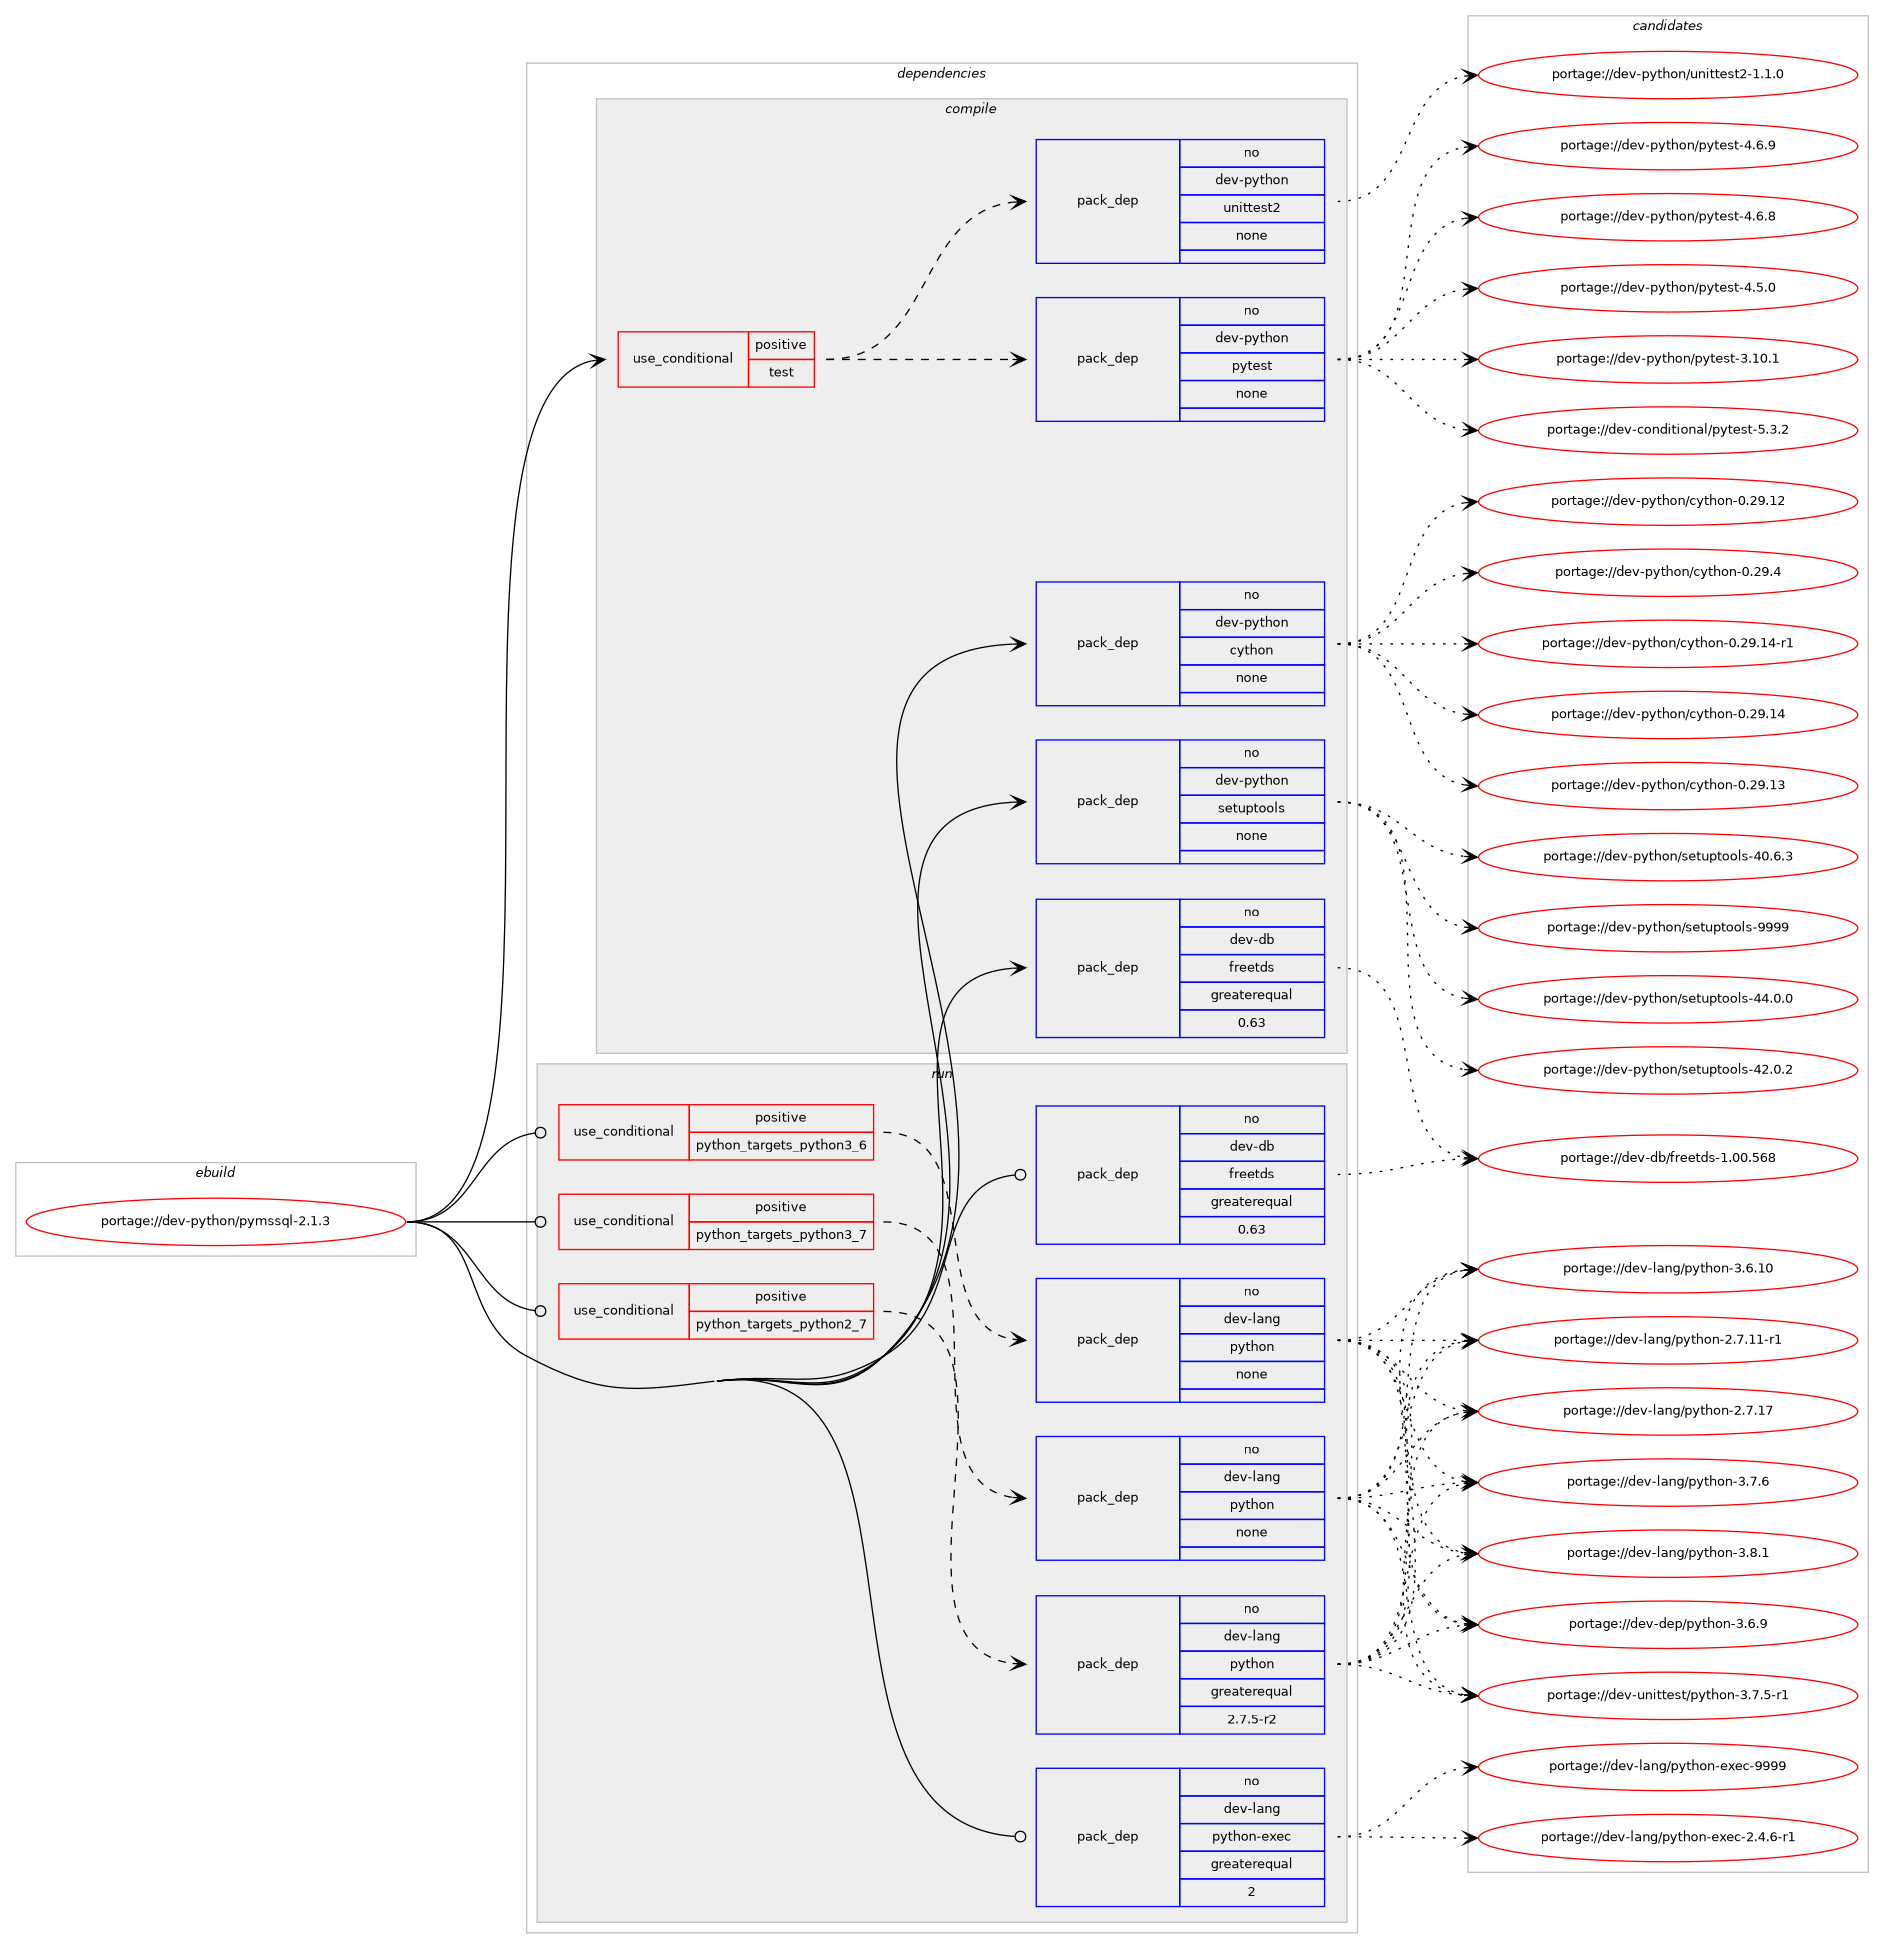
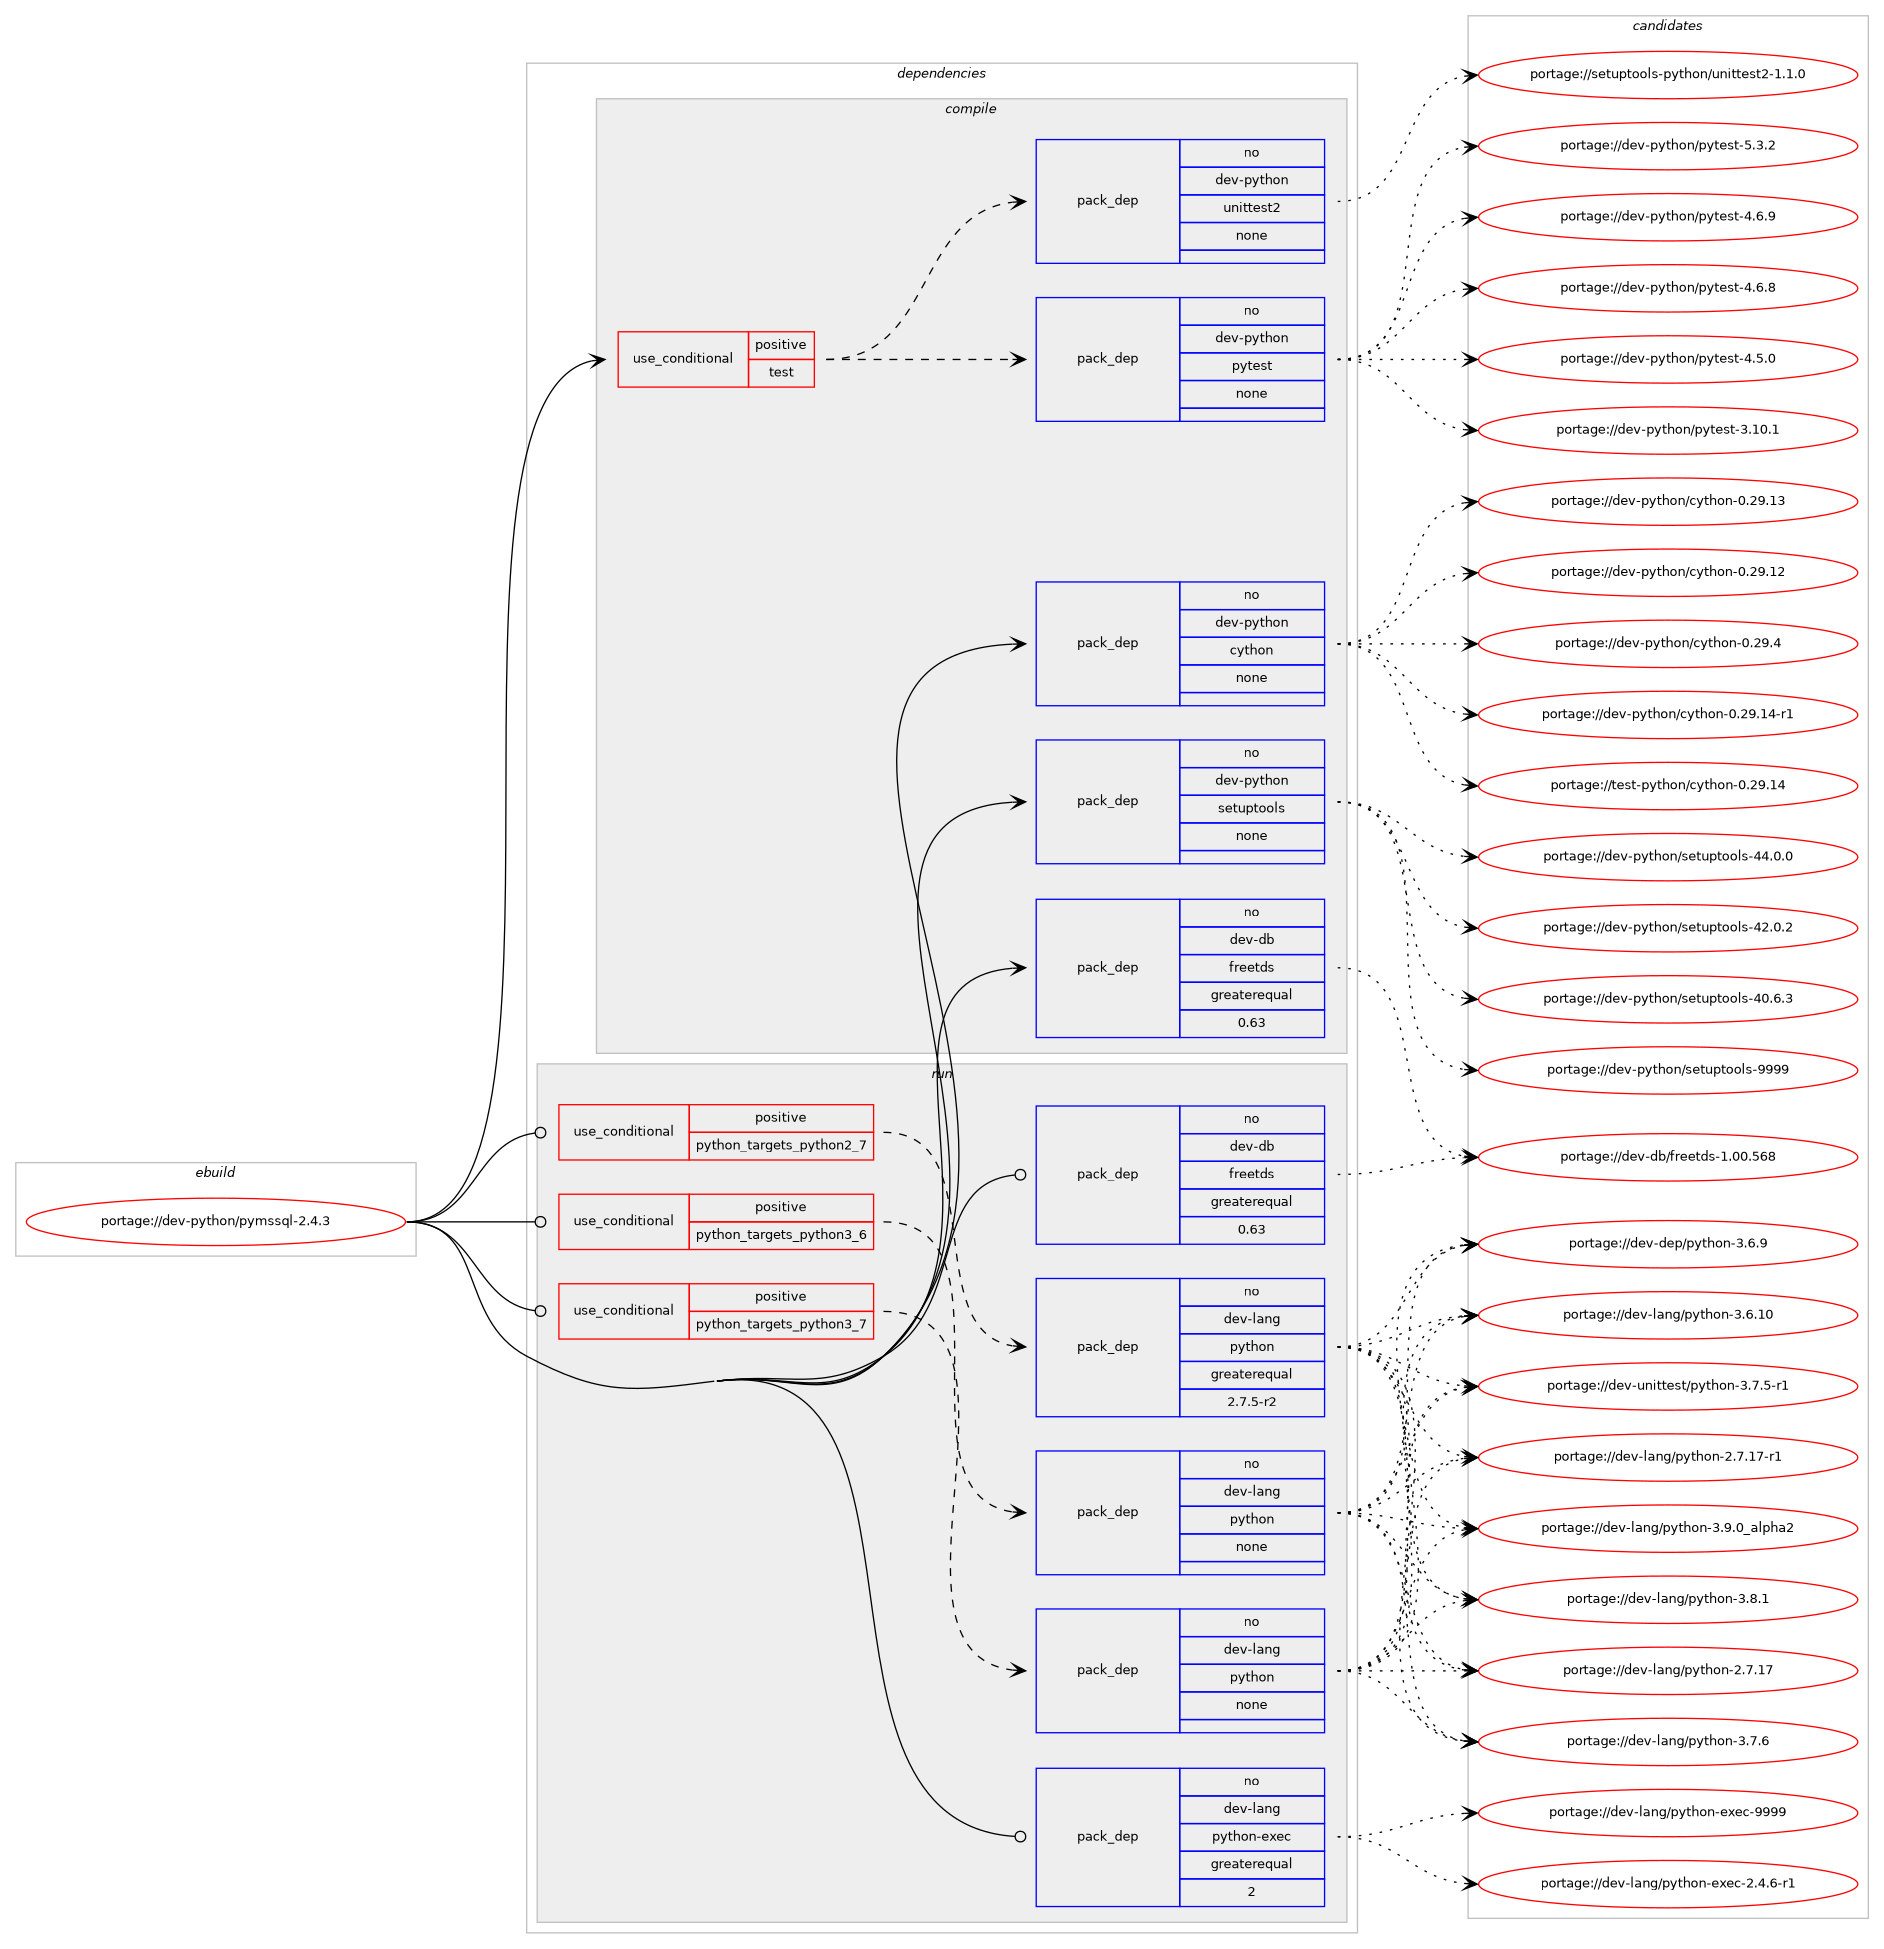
(1668, 75) -> (1668, 75)
(1668, 431) -> (1668, 146)
(1668, 715) -> (1668, 786)
(216, 1222) -> (216, 1222)
(1668, 1340) -> (1668, 1458)
none -> (1668, 1529)
